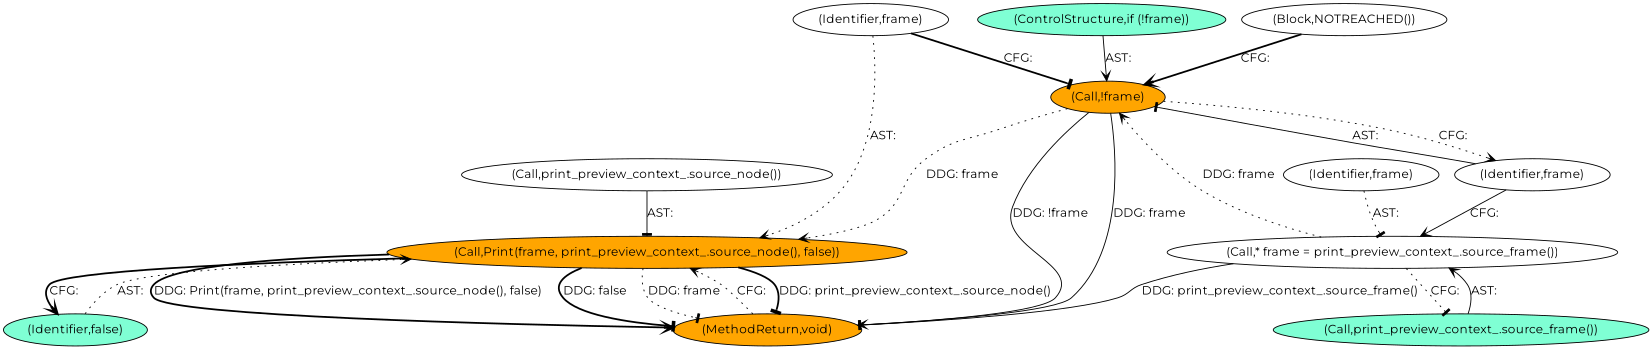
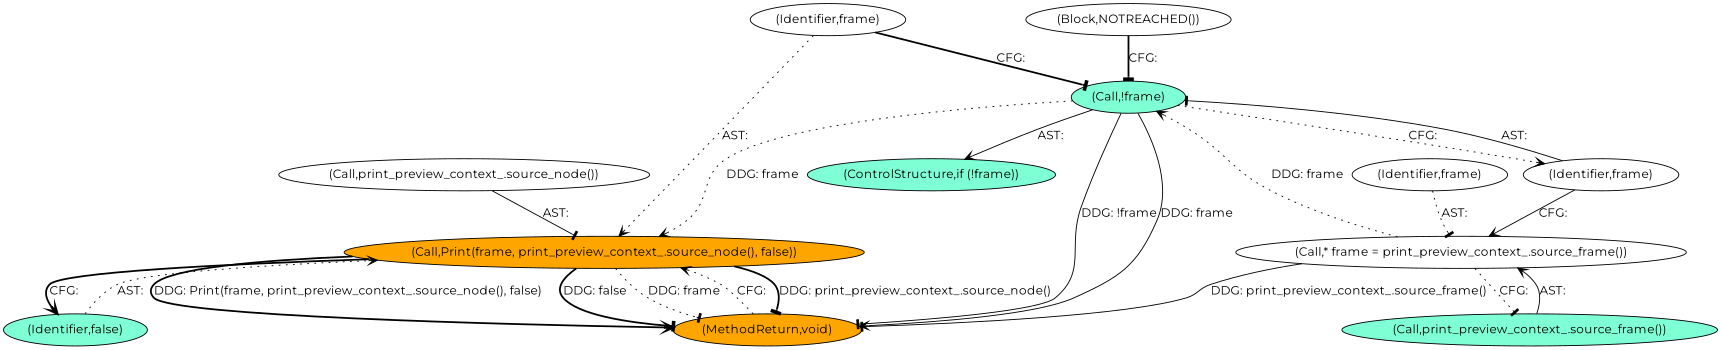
(1105, 54) -> (1032, 131)
(1227, 58) -> (1128, 56)
(1108, 97) -> (1128, 97)
